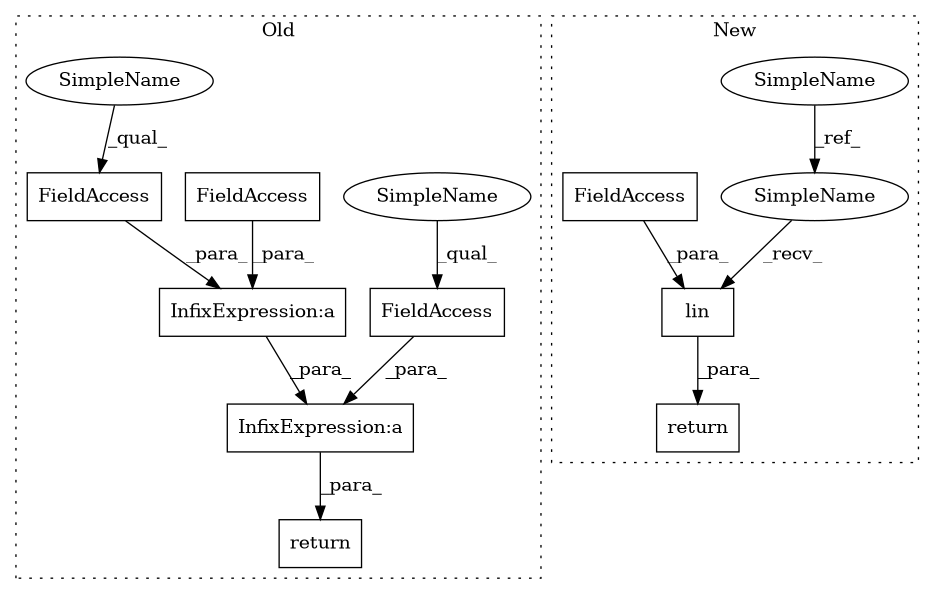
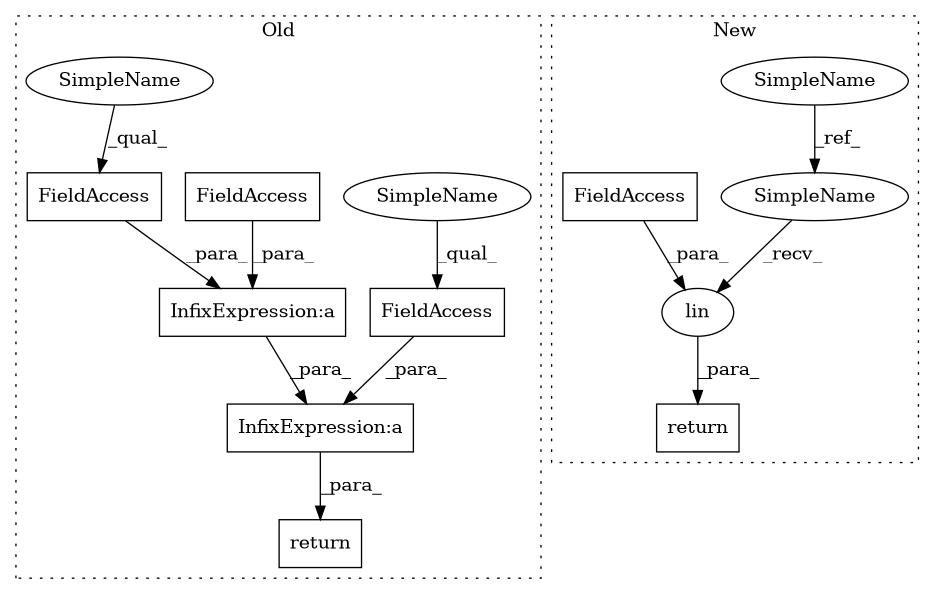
(698, 312) -> (698, 312)
